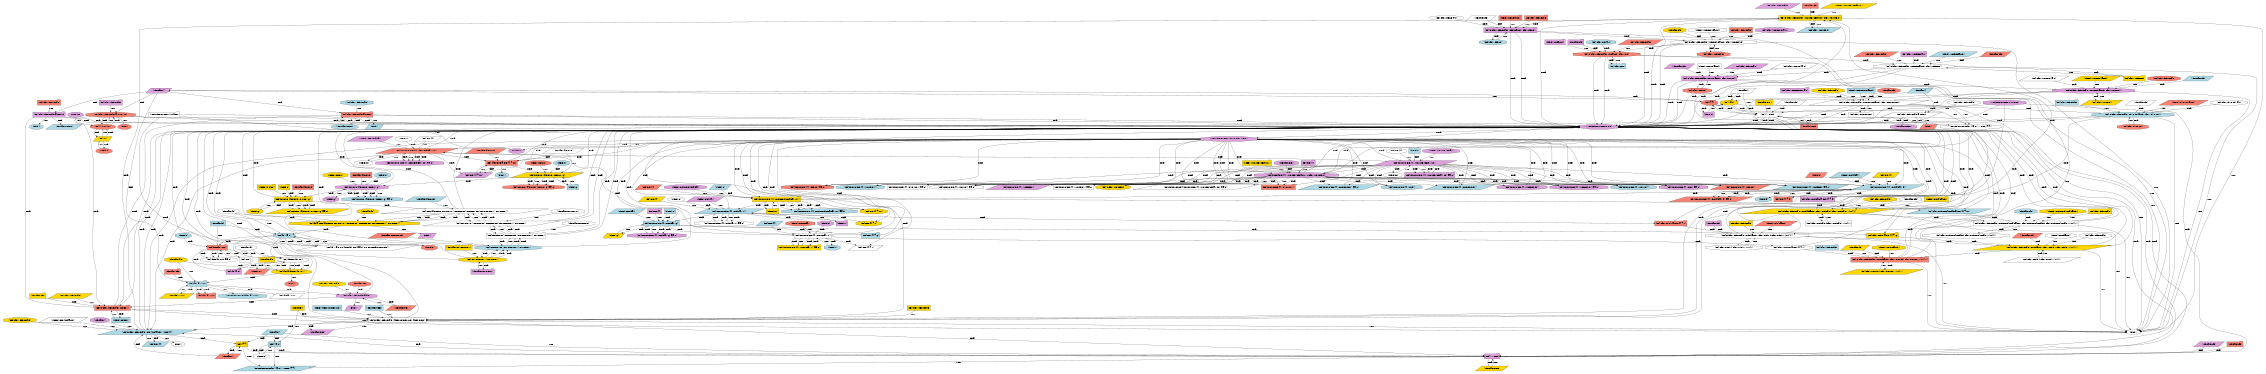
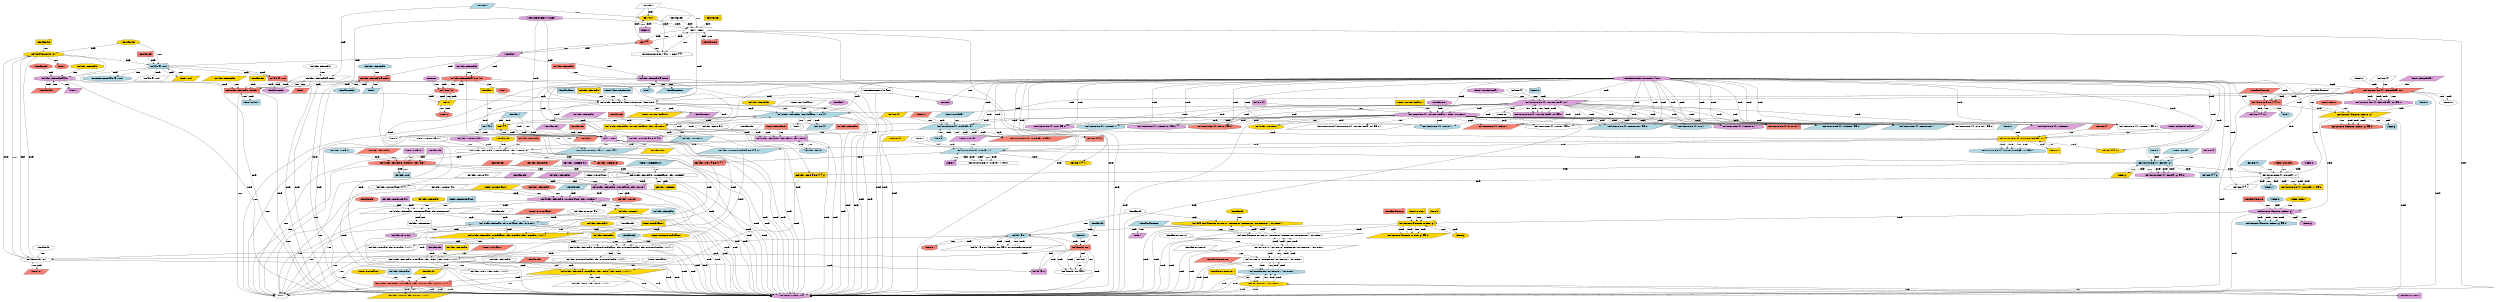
none -> (660, 85)
(60, 121) -> (671, 85)
(103, 127) -> (446, 91)
(2133, 127) -> (401, 236)
(1419, 133) -> (1029, 91)
(579, 223) -> (1195, 248)
(230, 256) -> (1077, 265)
(177, 296) -> (186, 78)
